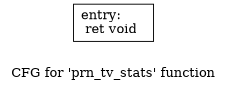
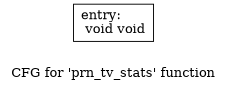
(109, 29) -> (114, 29)
